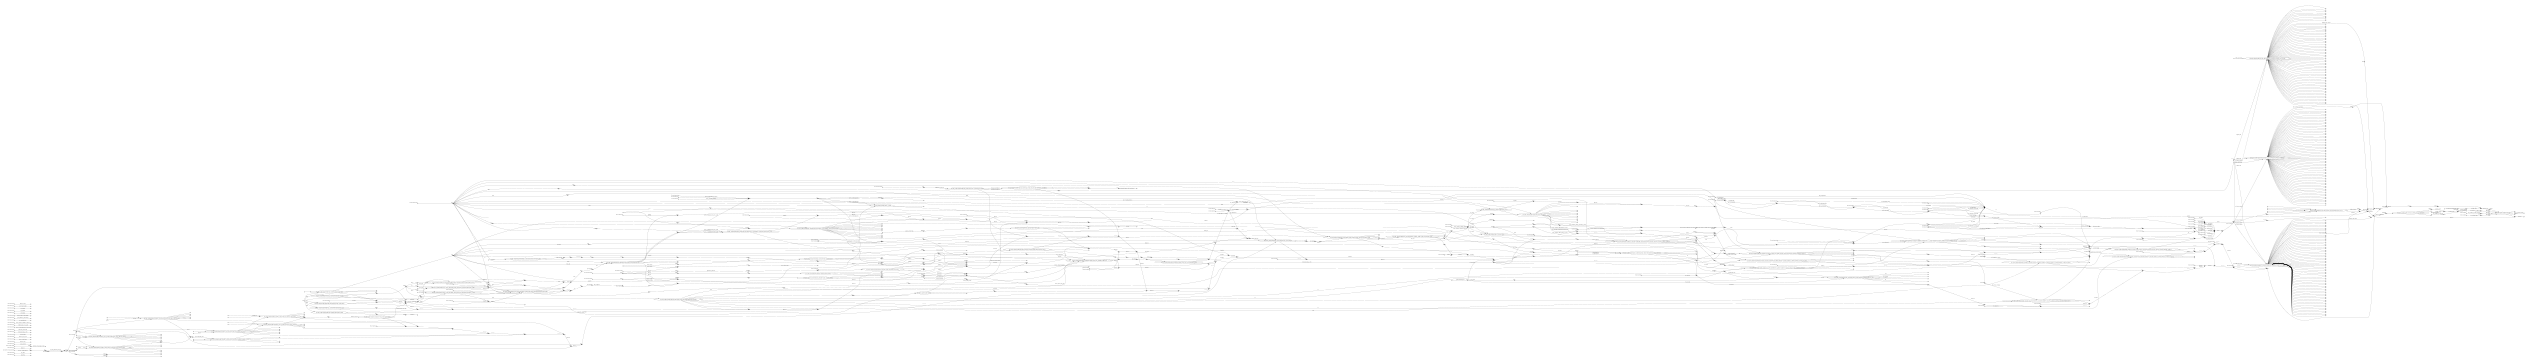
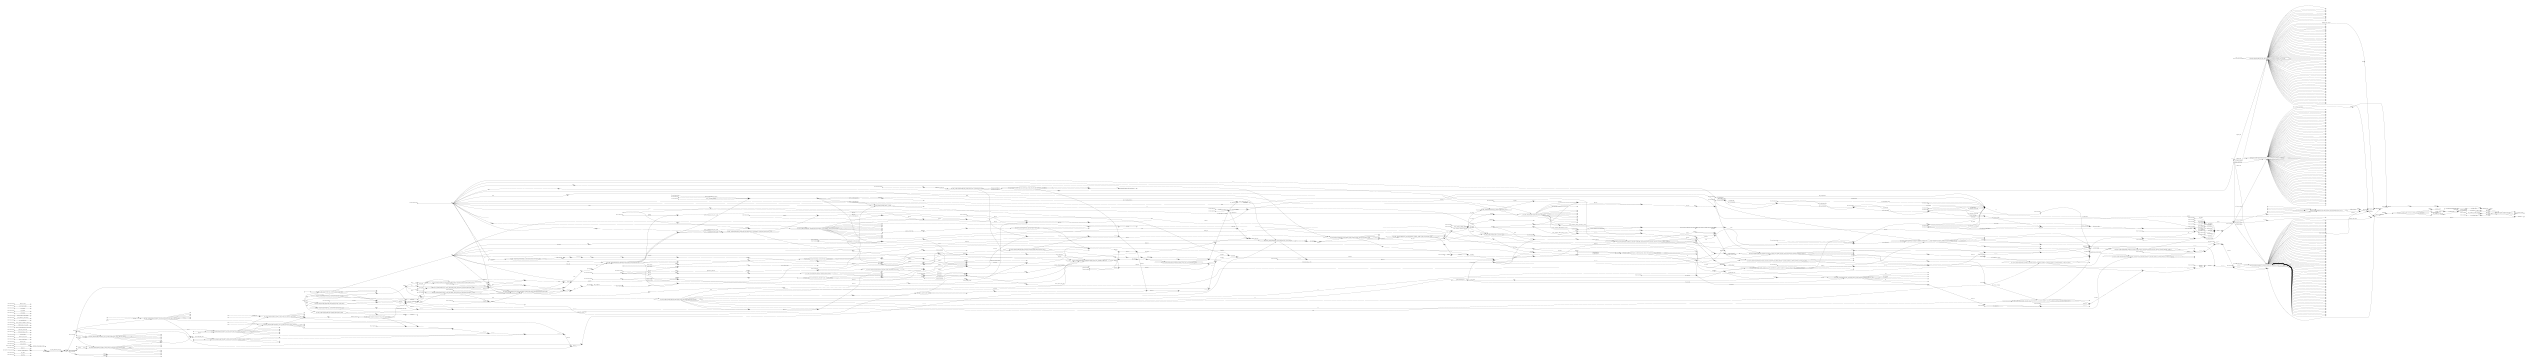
(1554, 231) -> (1556, 218)
